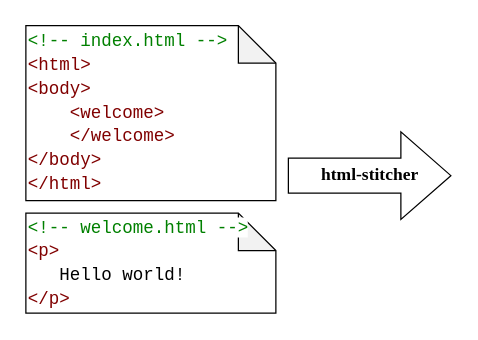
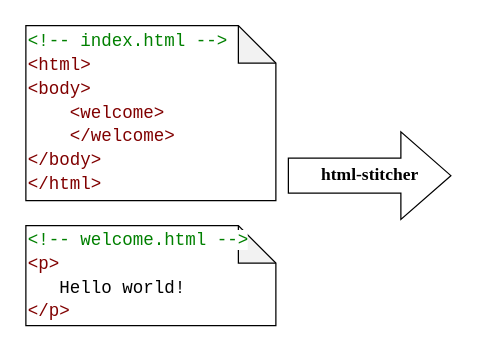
(151, 263) -> (151, 276)
